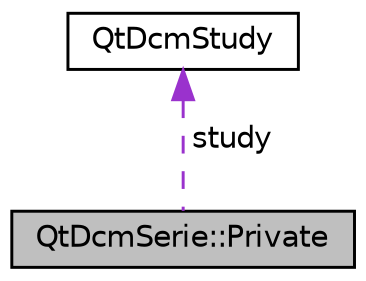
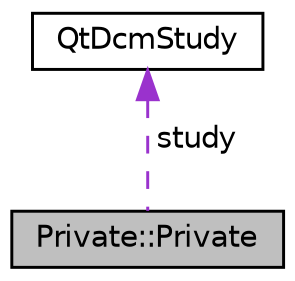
(183, 239) -> (148, 239)
